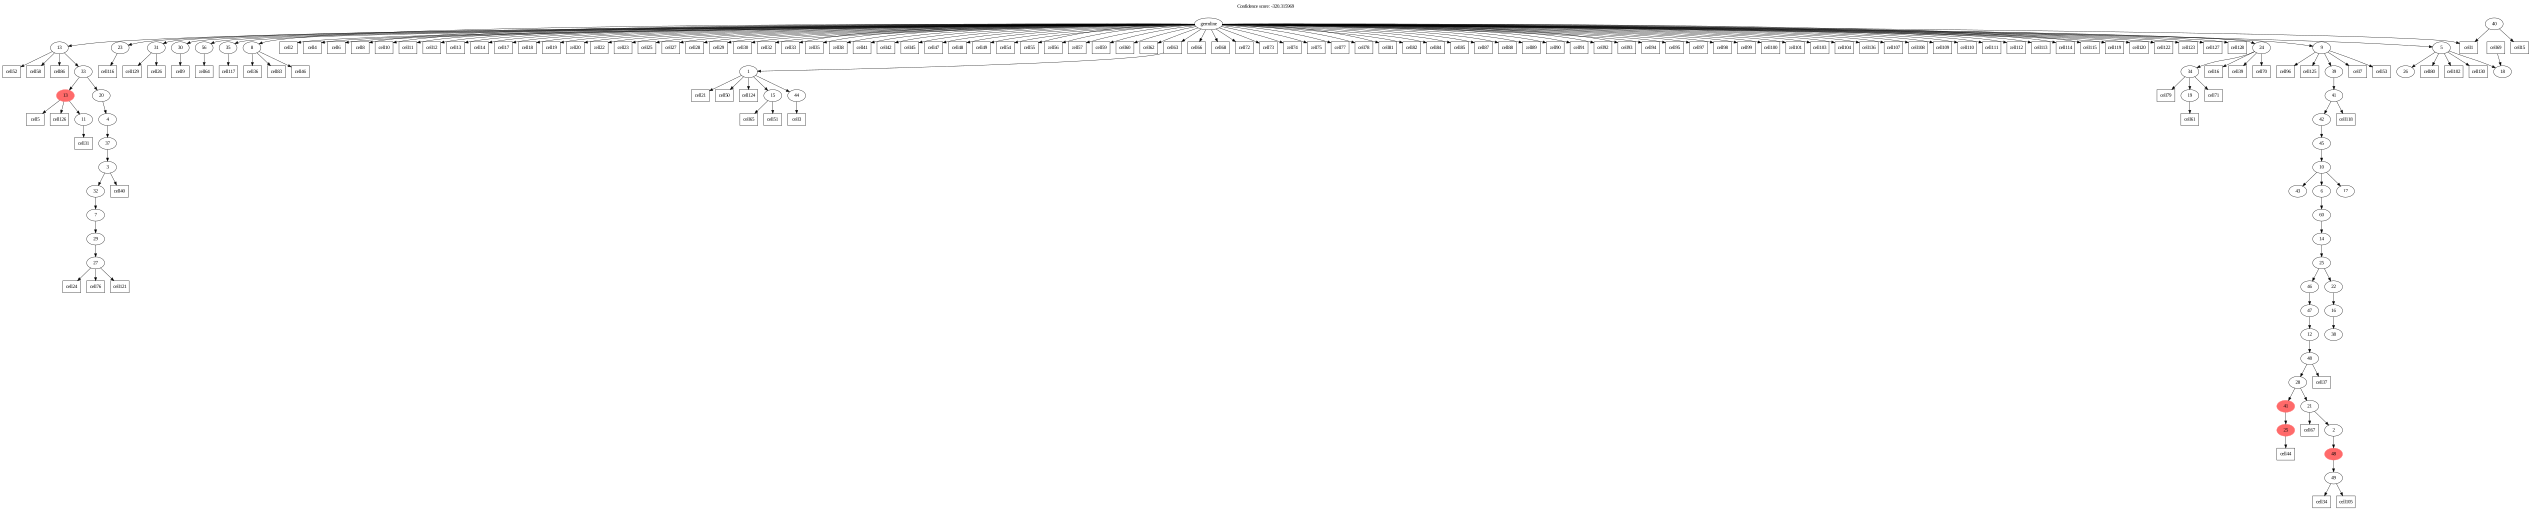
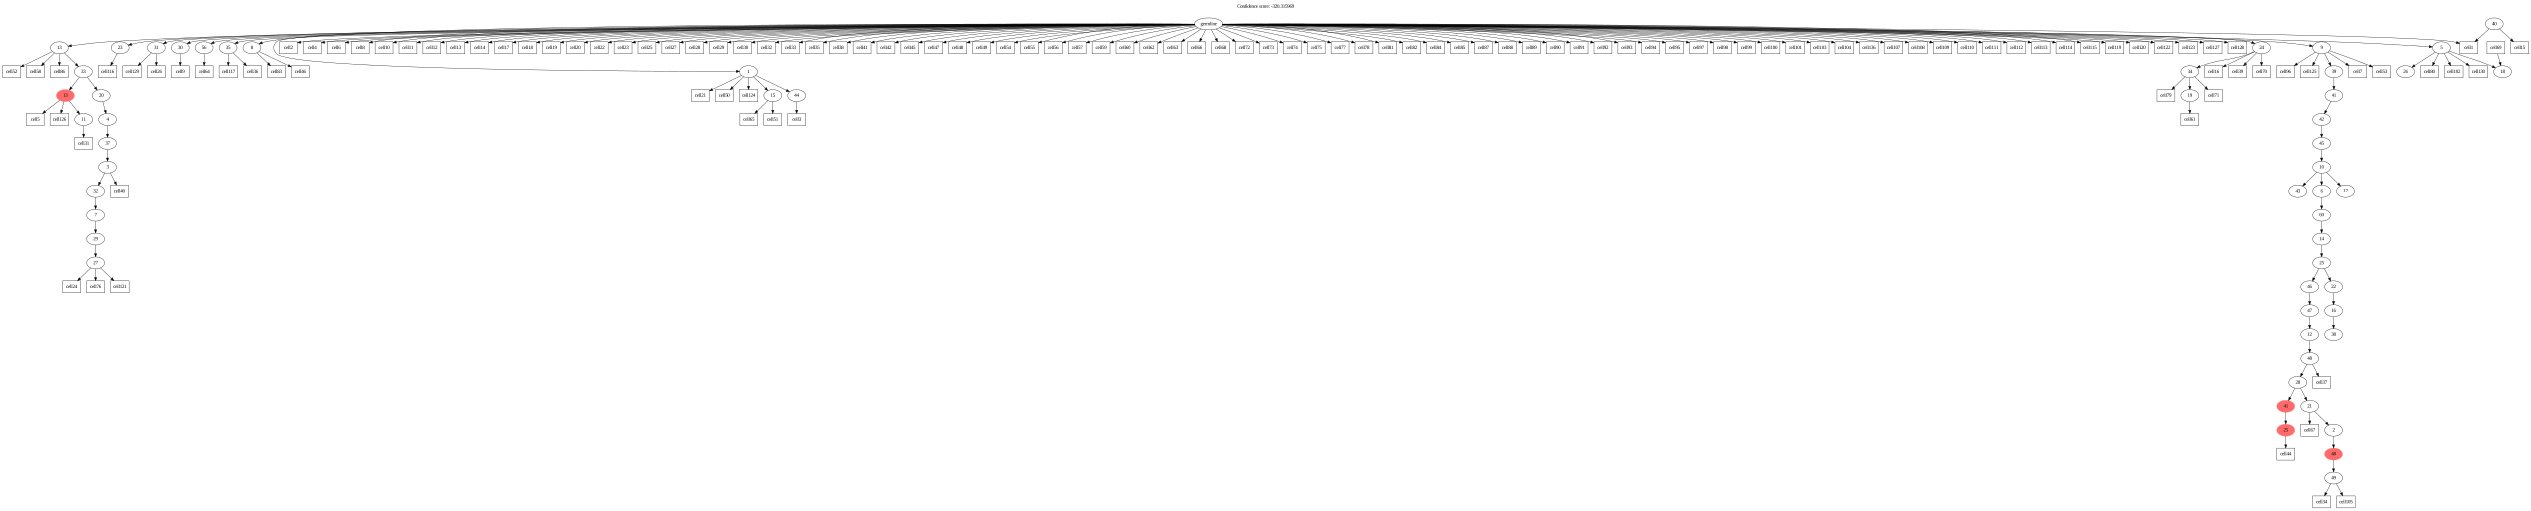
(252, 58) -> (239, 58)
(963, 66) -> (284, 56)
(2346, 120) -> none
